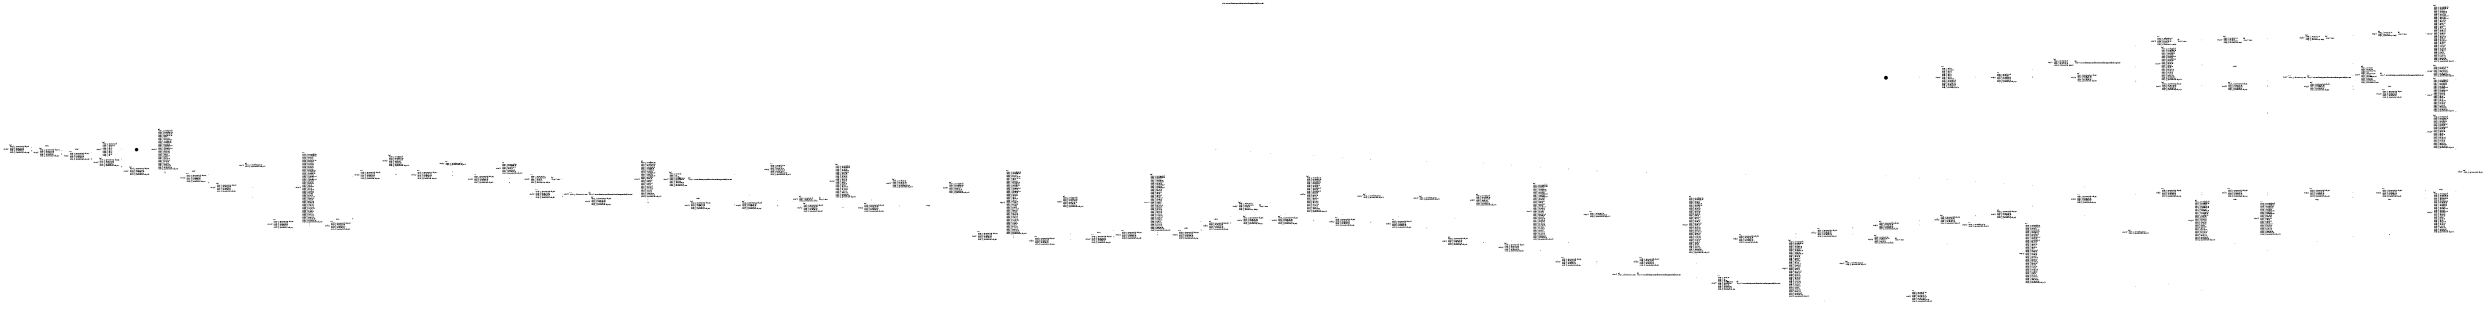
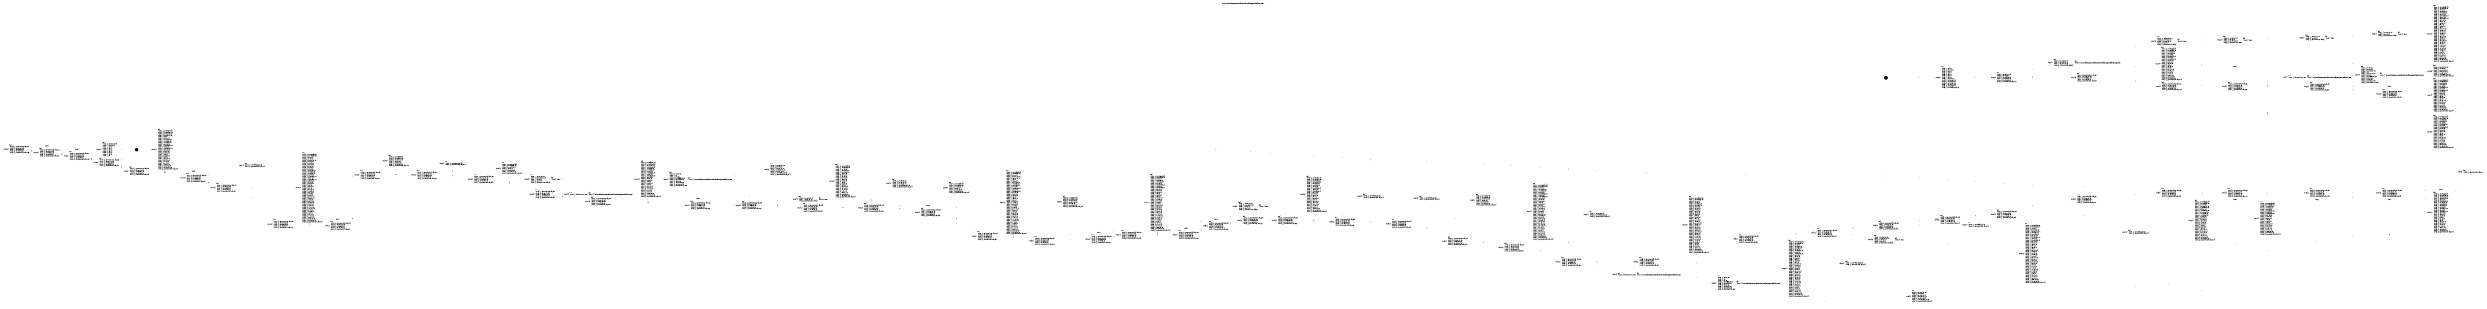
none -> (928, 213)
